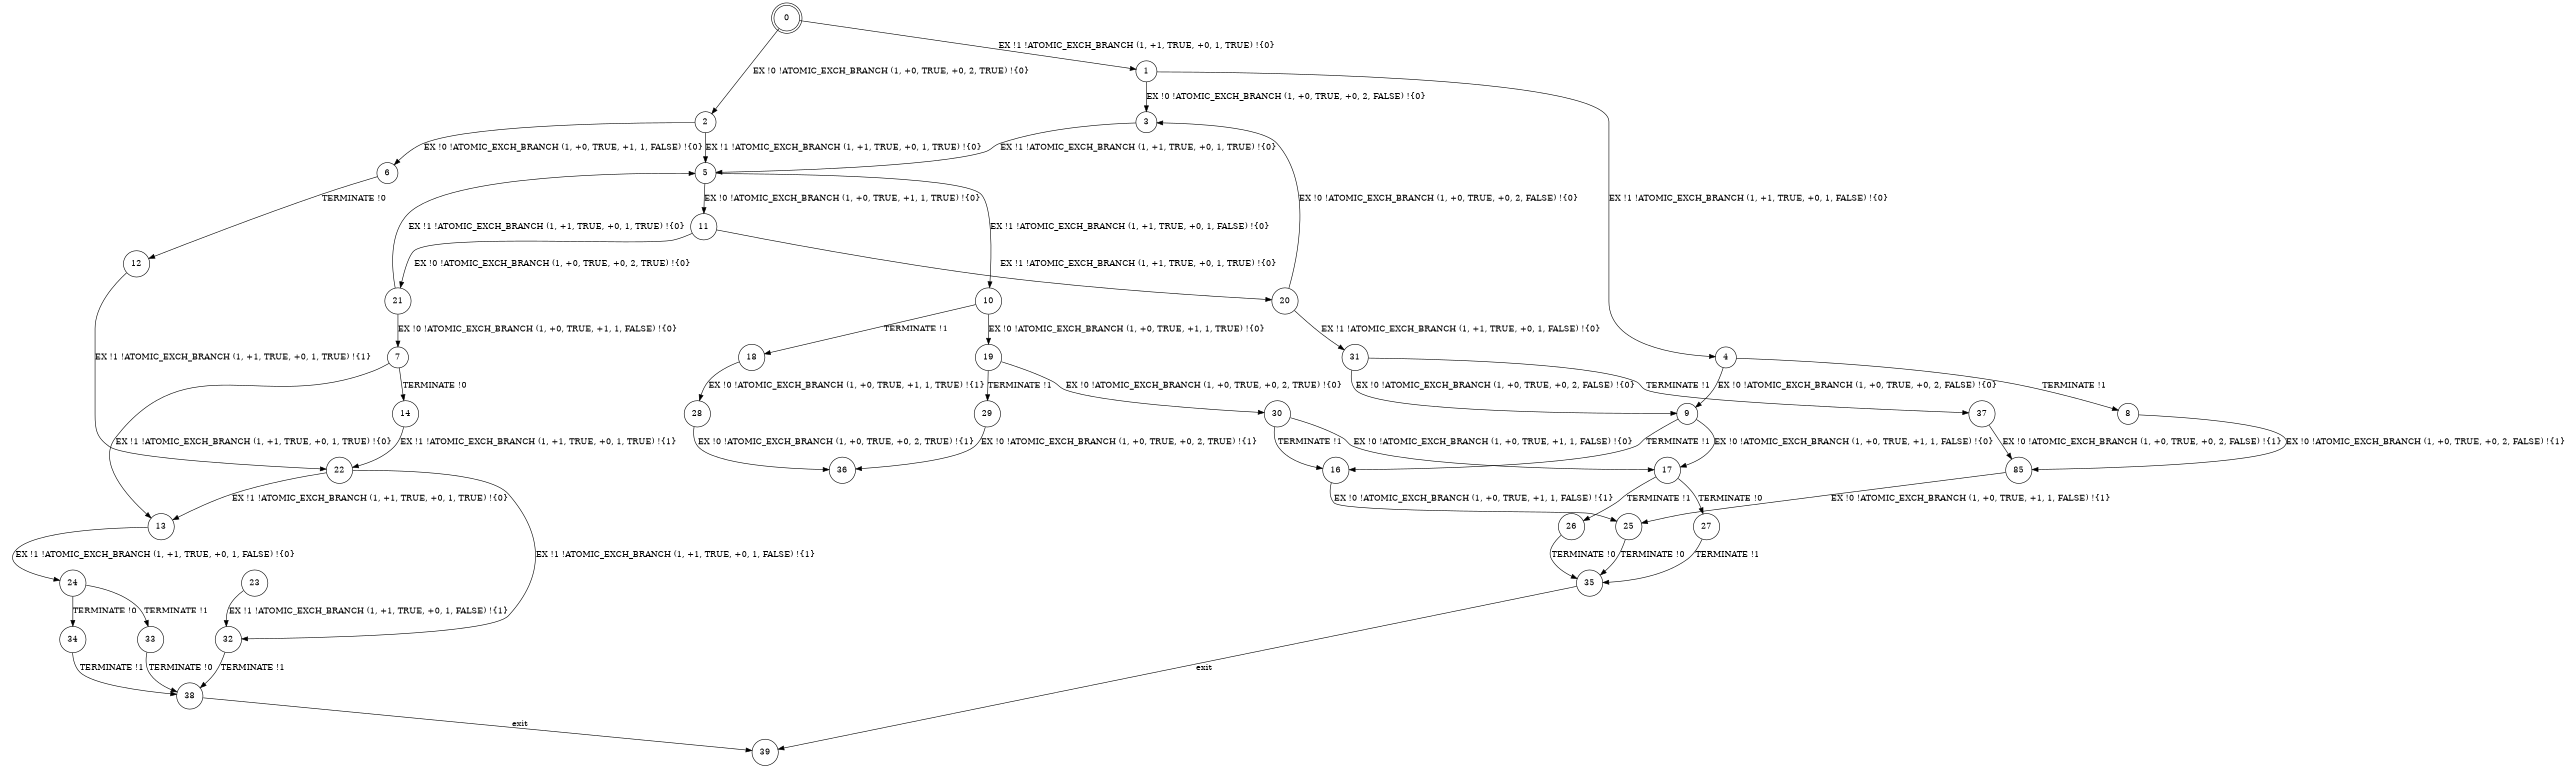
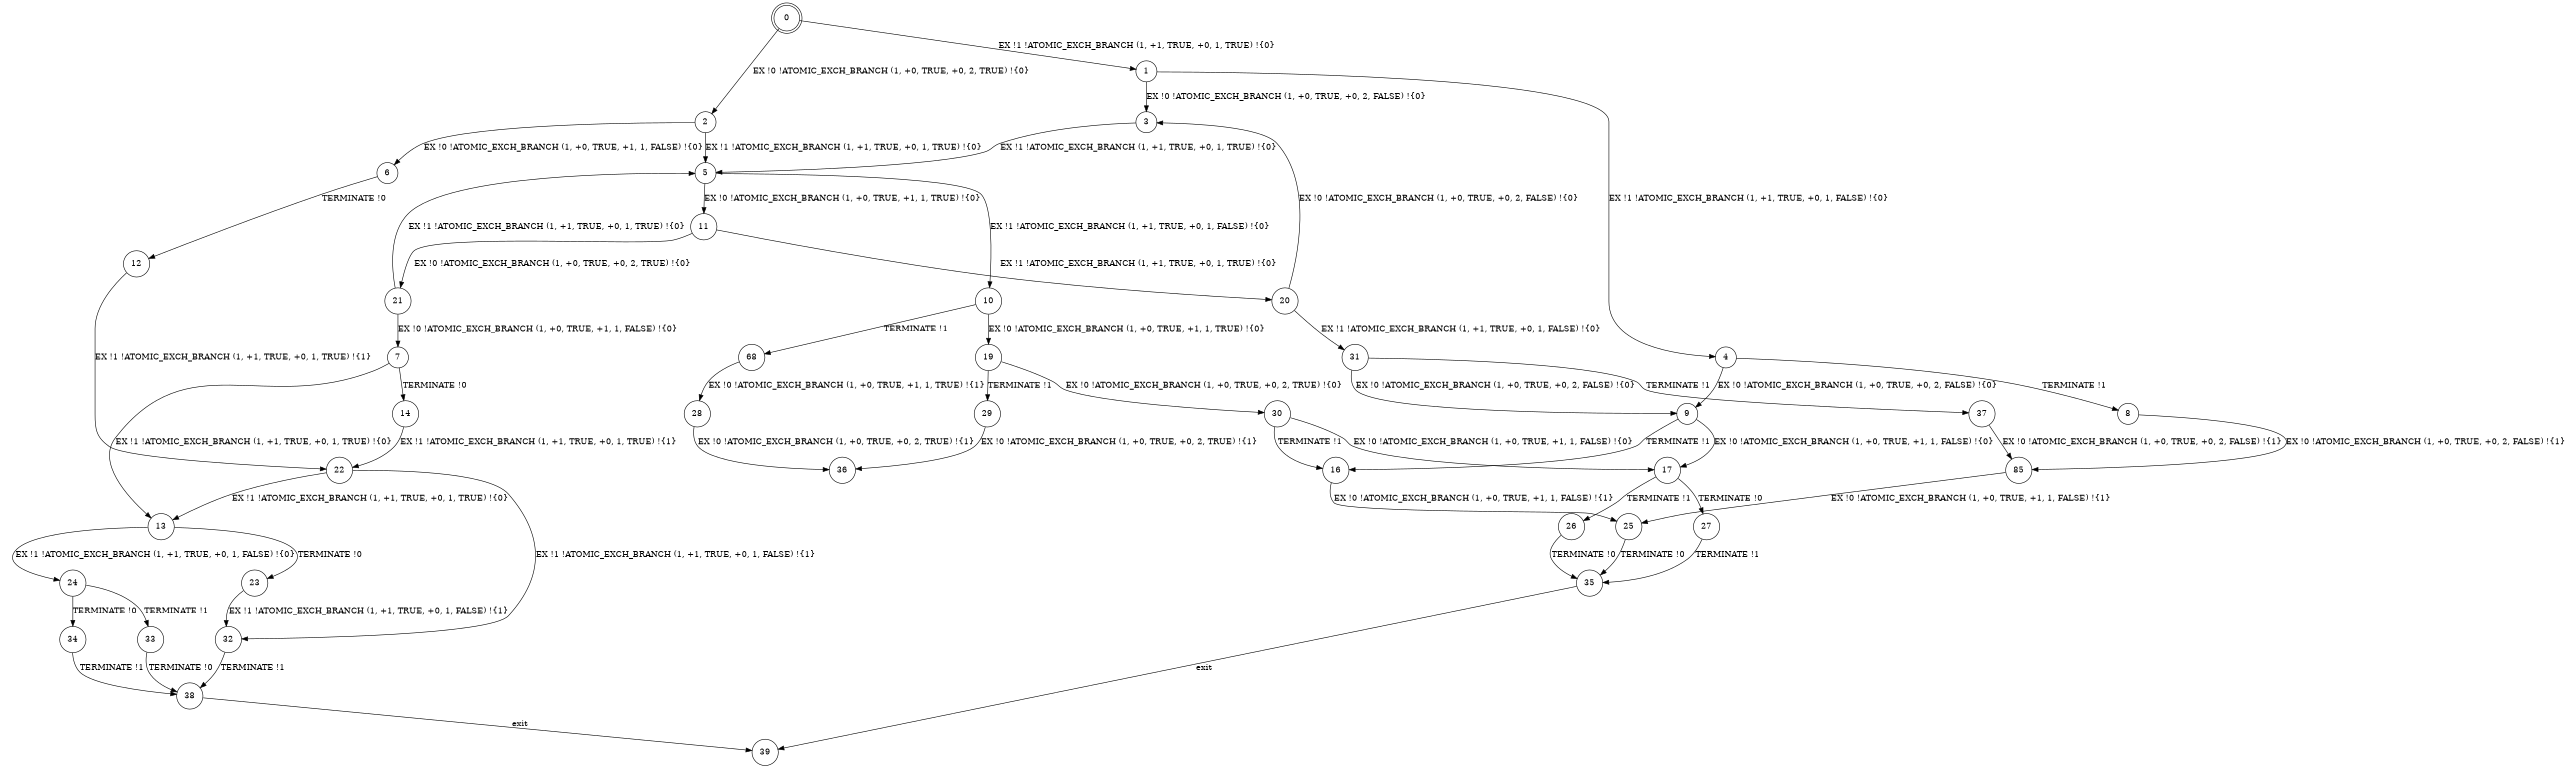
(752, 357) -> (752, 357)
none -> (256, 535)
